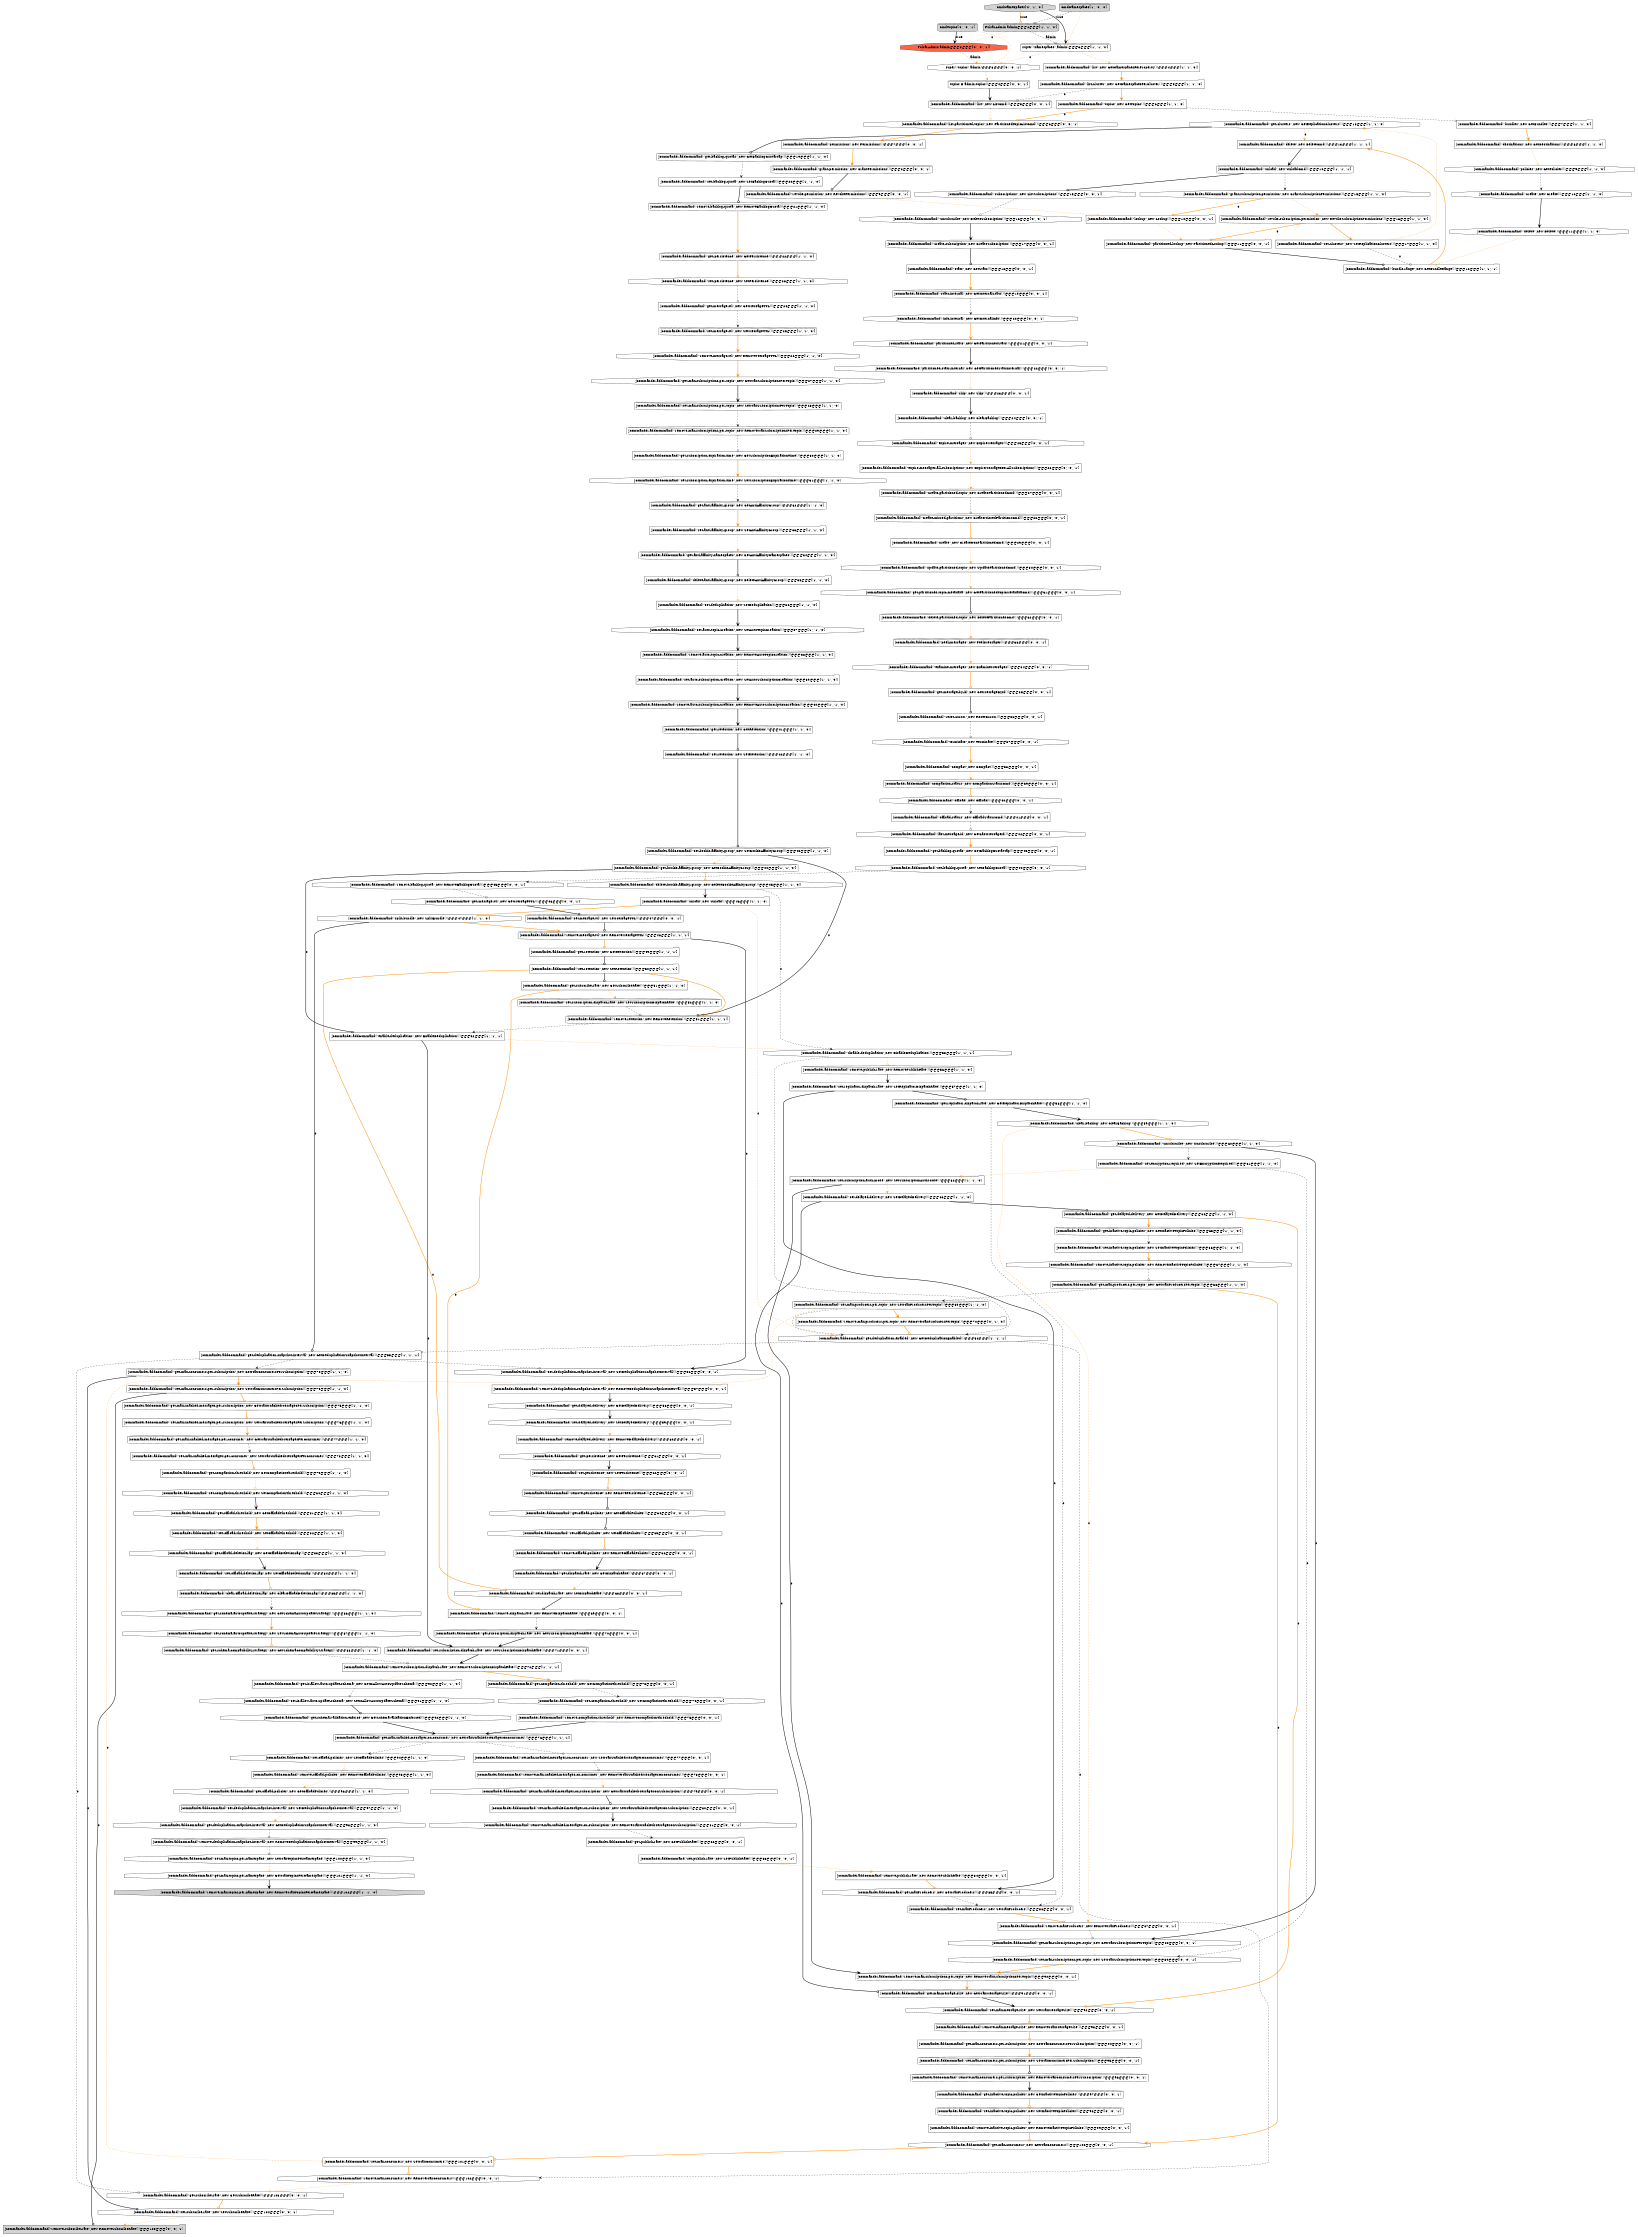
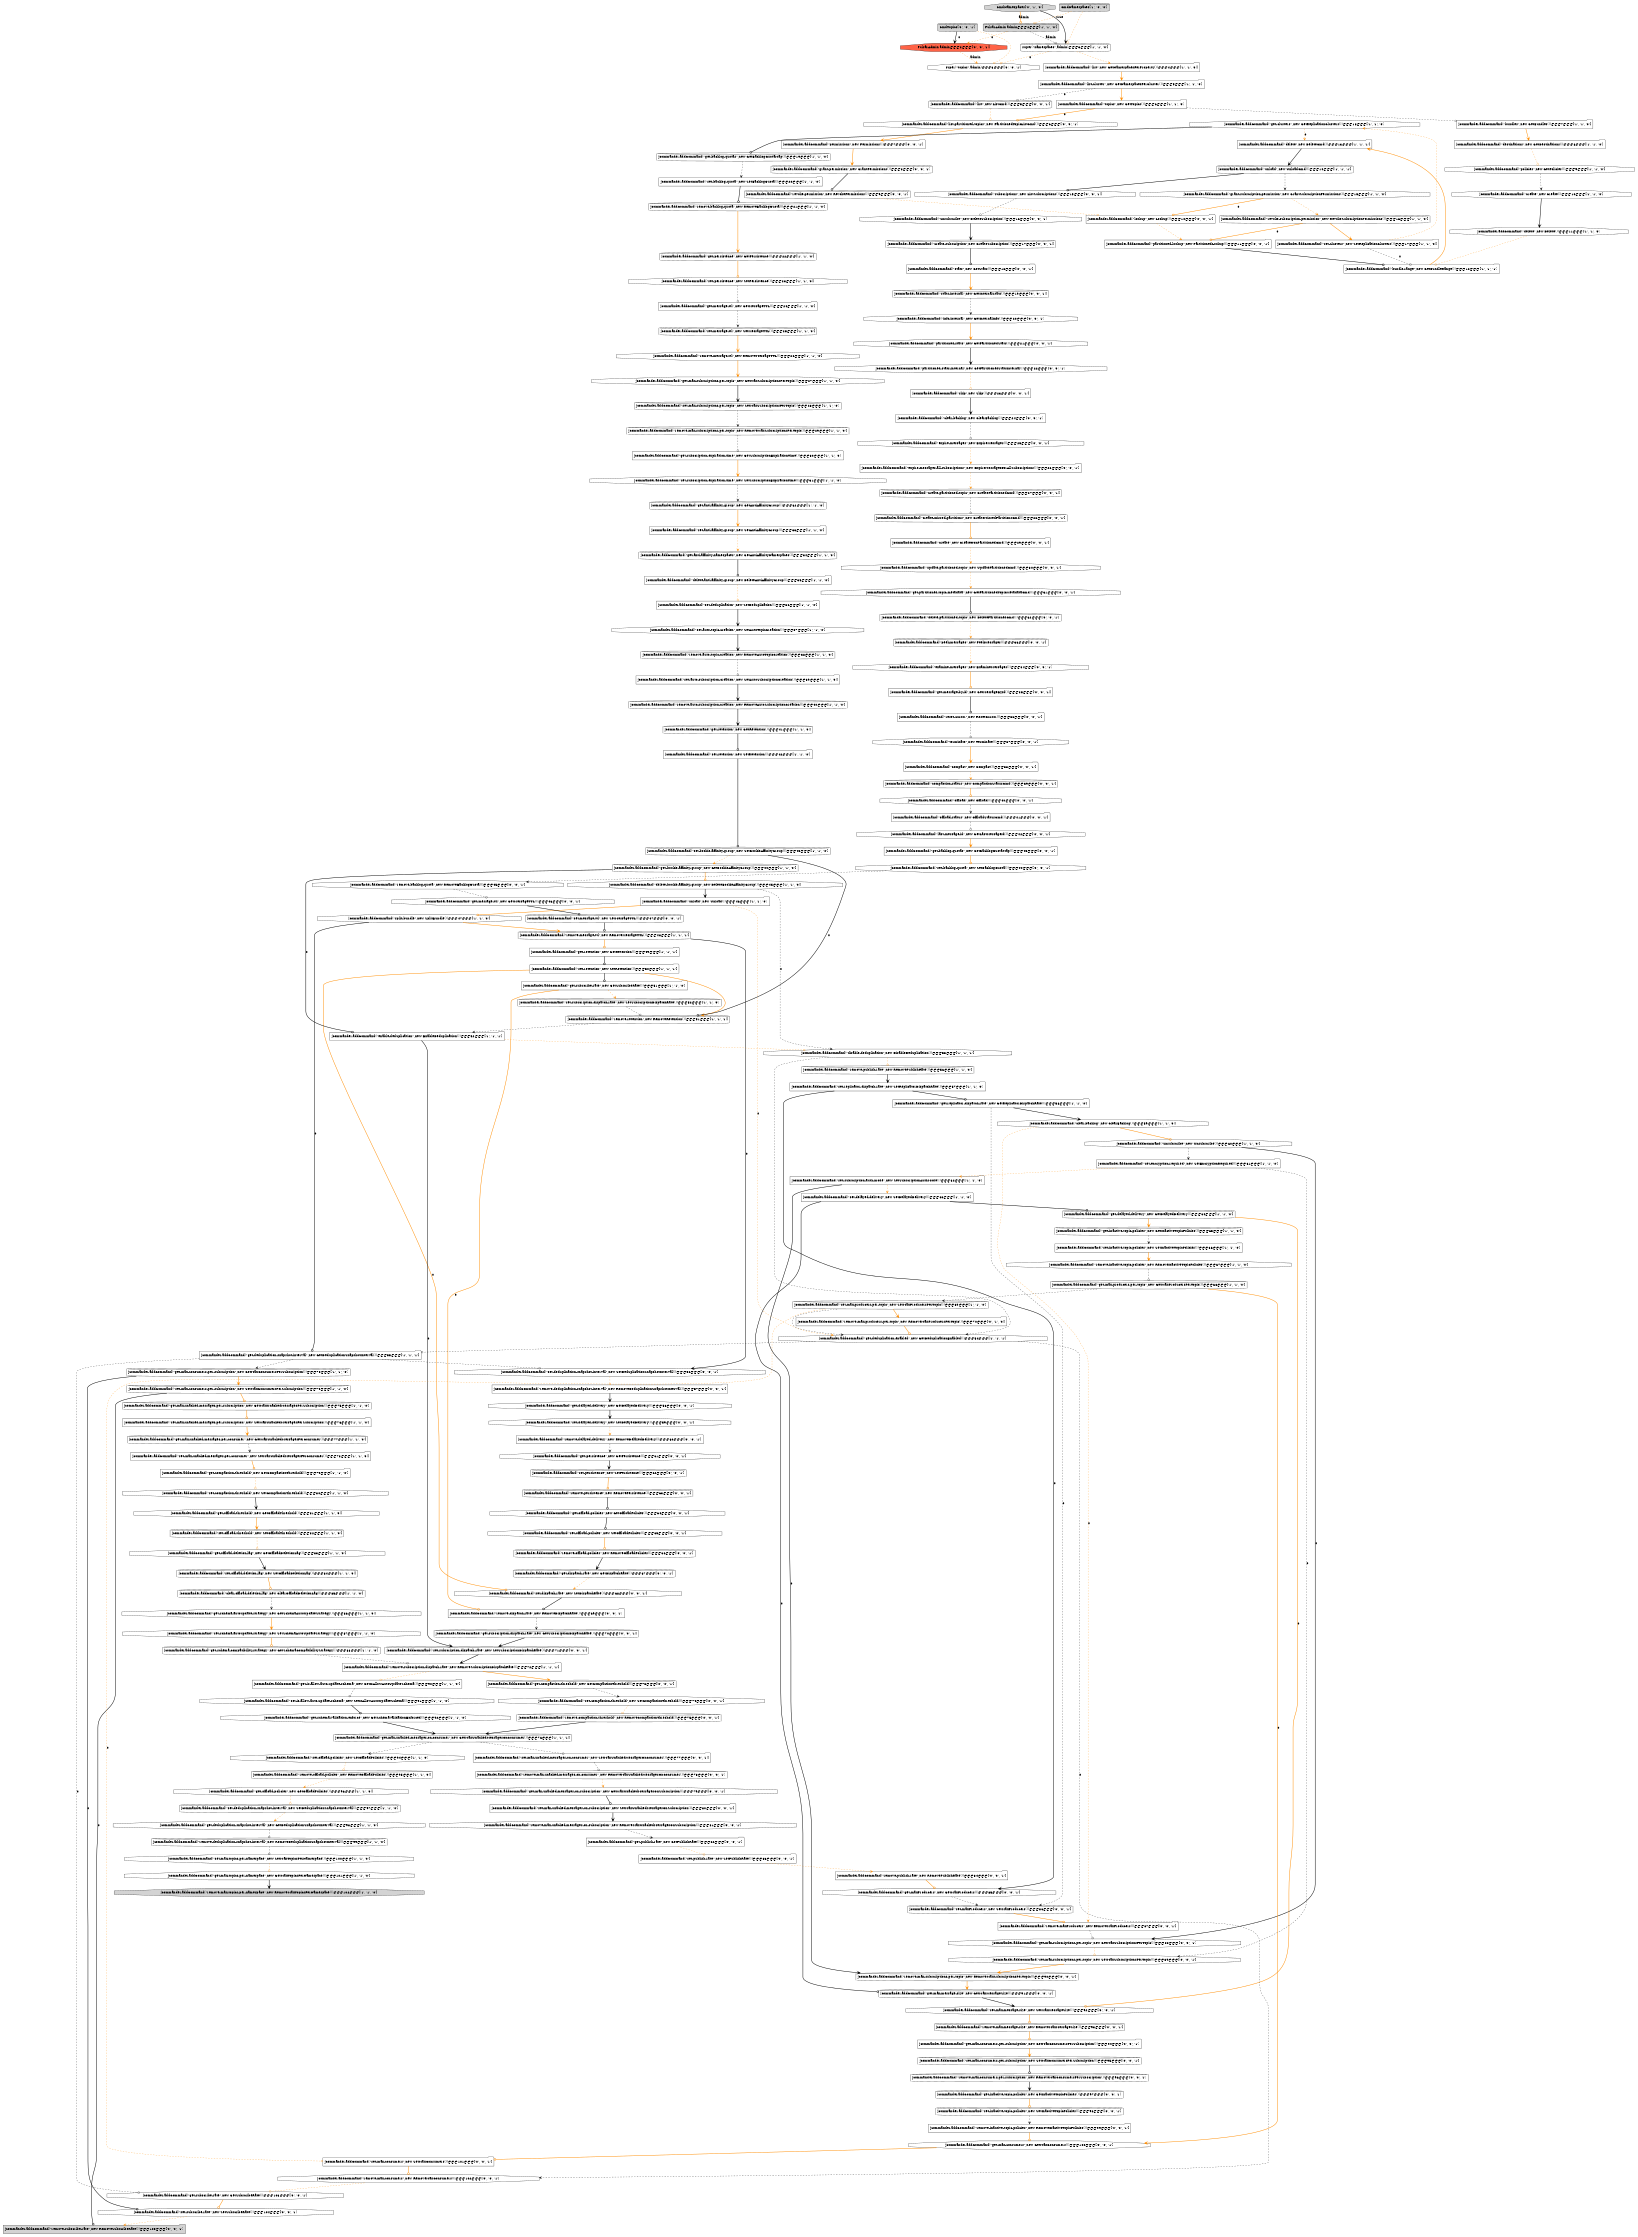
(1024, 17) -> (1024, 17)
(1052, 18) -> (1052, 18)
(959, 37) -> (959, 37)
(989, 84) -> none
